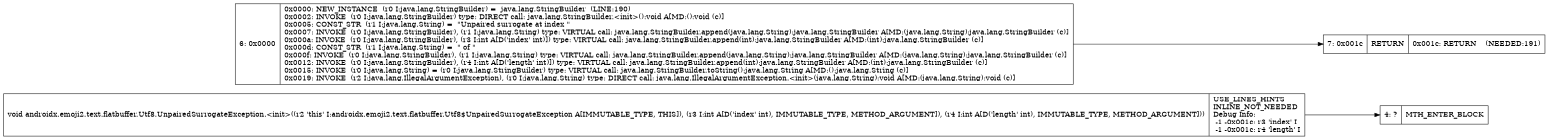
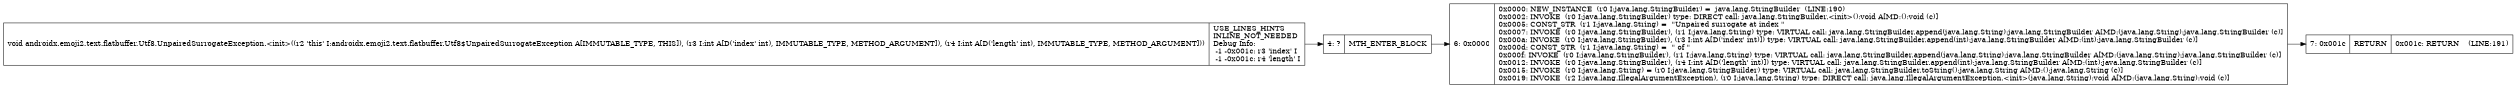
none -> (1438, 44)
(1477, 44) -> (2452, 44)
